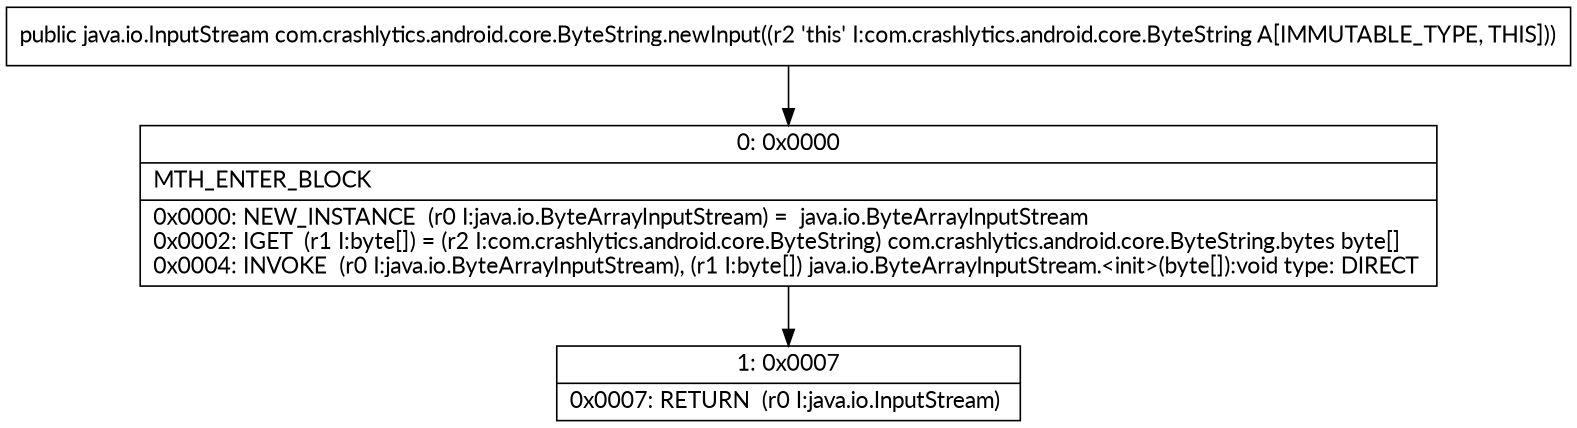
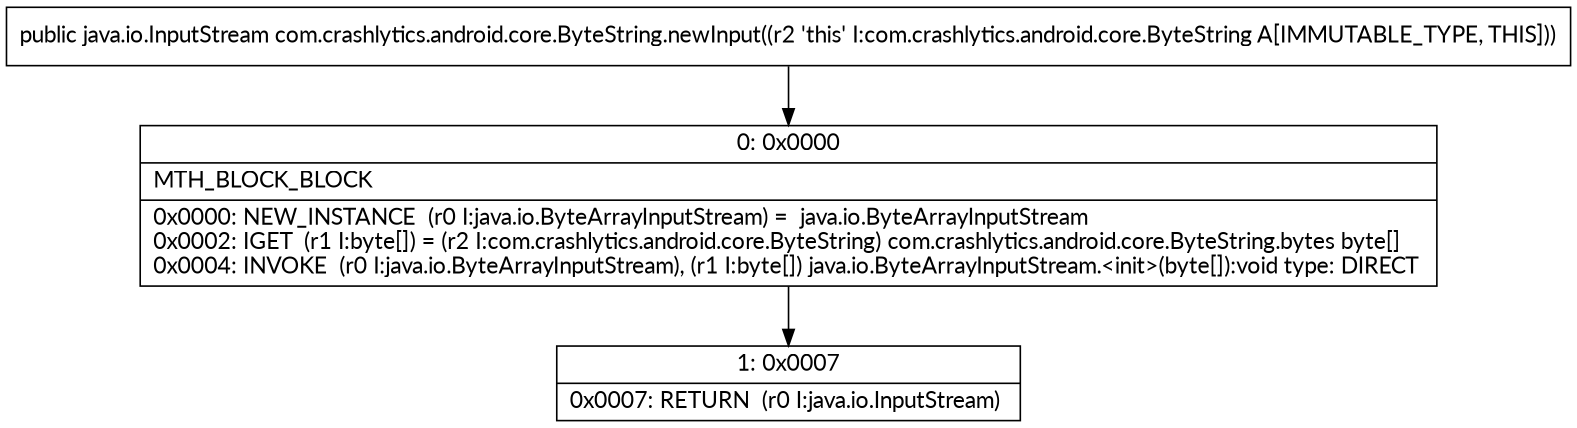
(263, 181) -> (263, 181)
